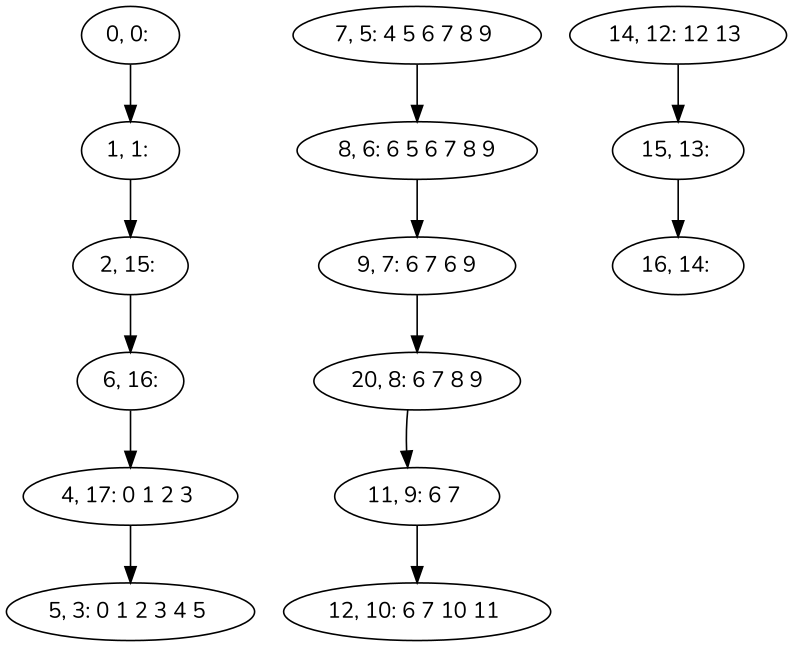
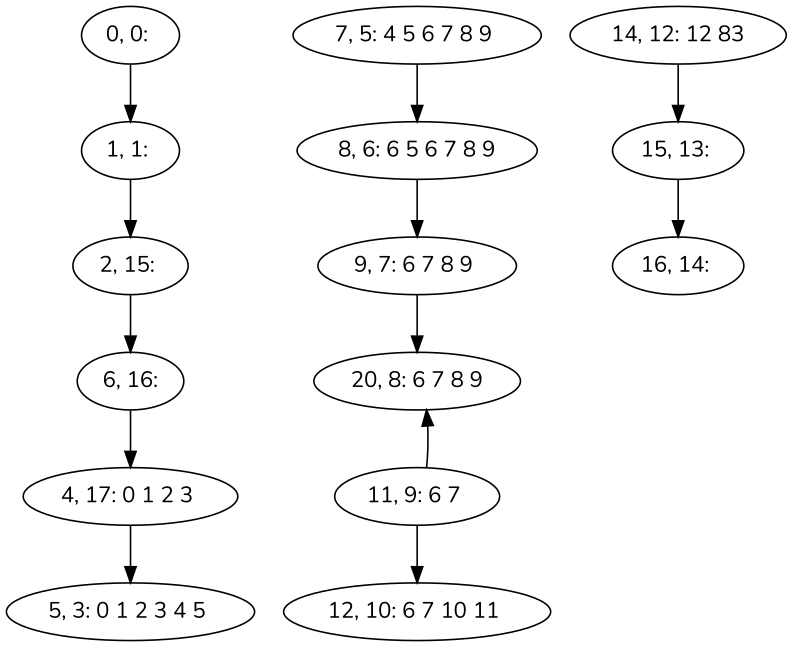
(678, 35) -> (678, 35)
(417, 266) -> (417, 266)
(406, 430) -> (428, 447)
